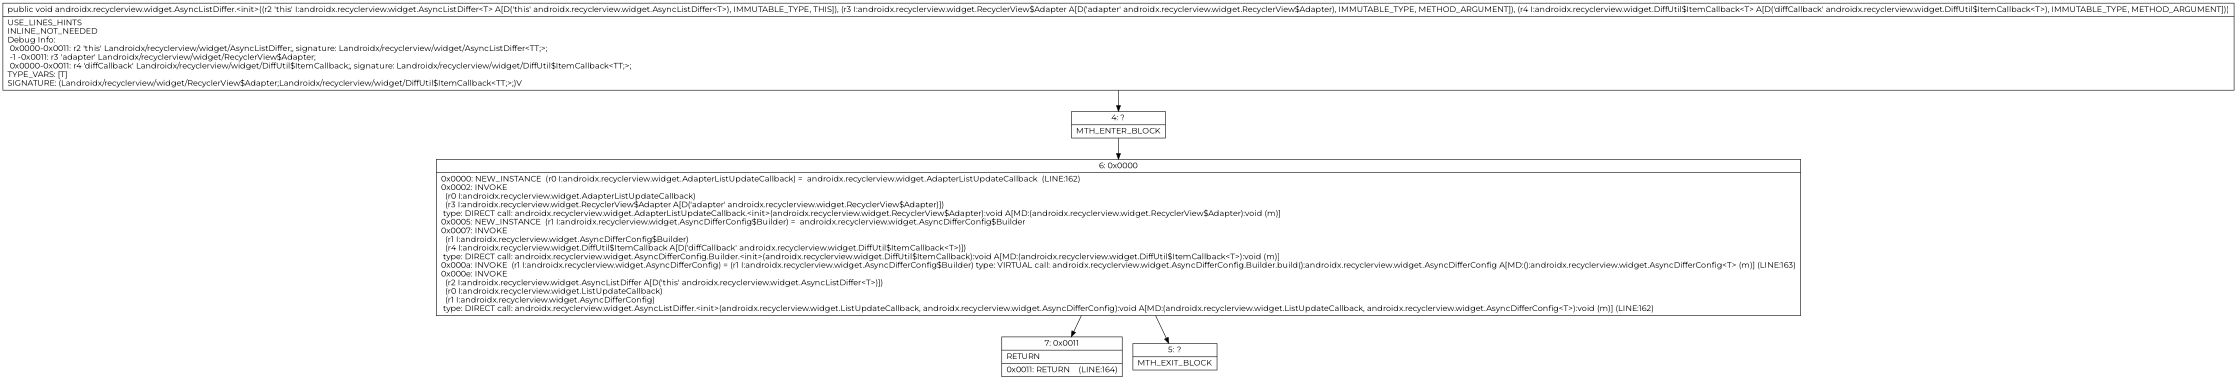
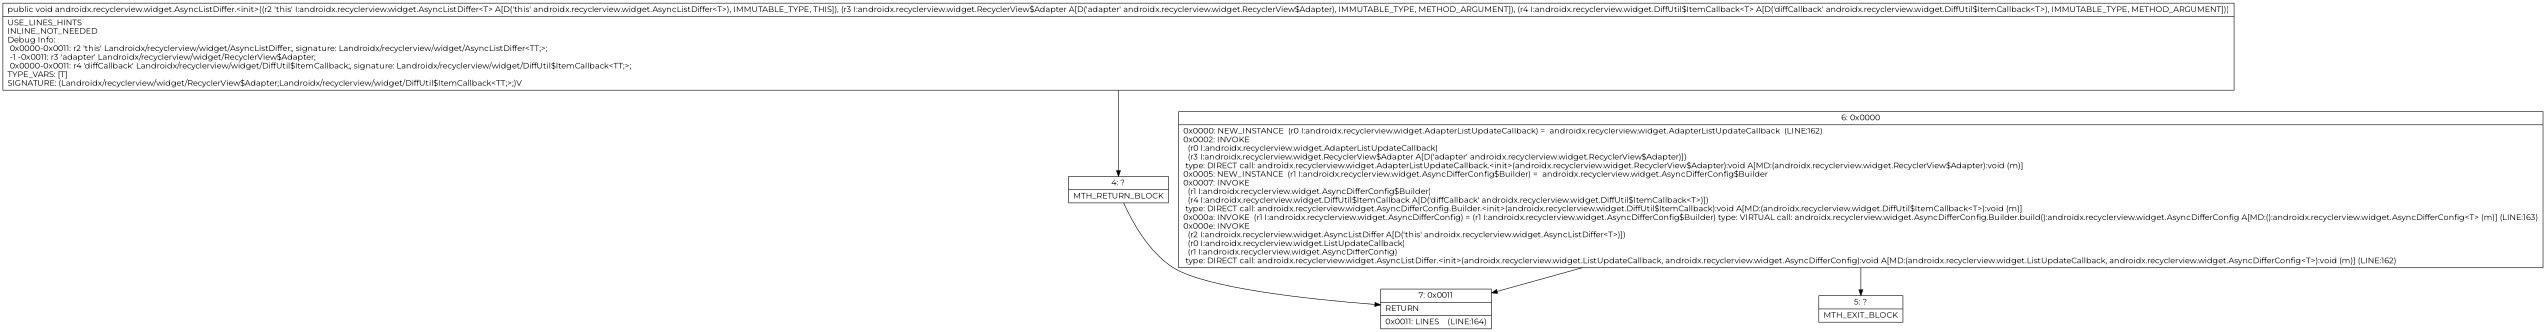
(1118, 131) -> (1118, 196)
(1118, 146) -> (1232, 286)
(1062, 370) -> (1436, 322)
